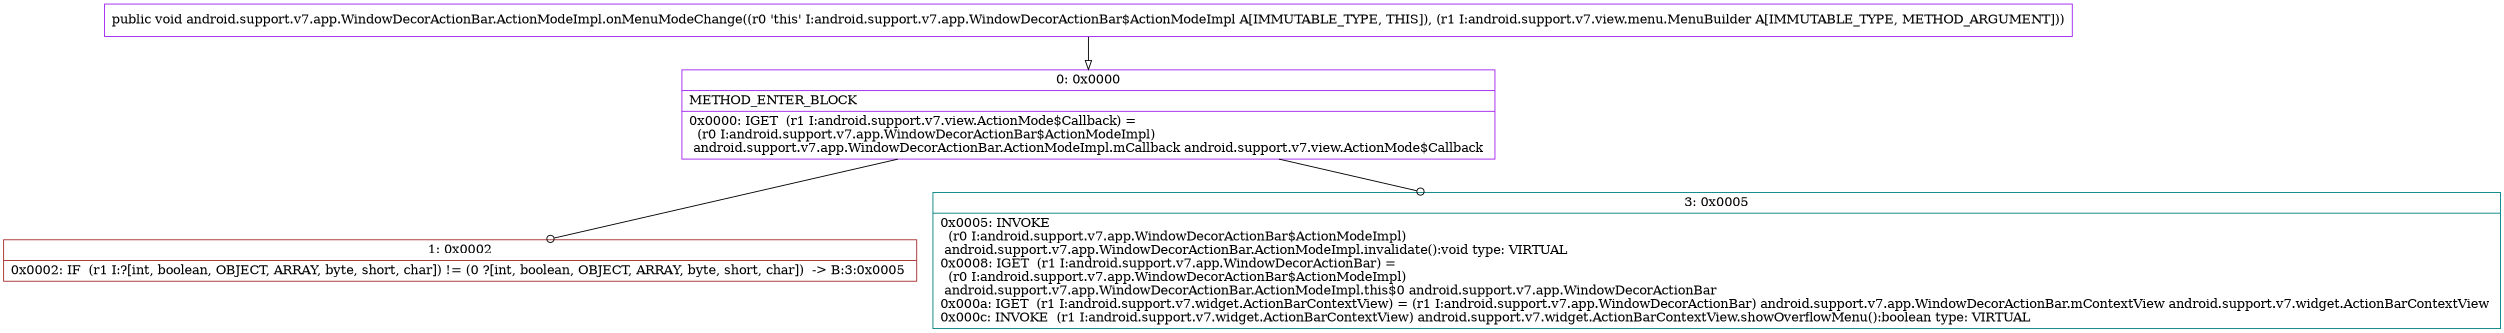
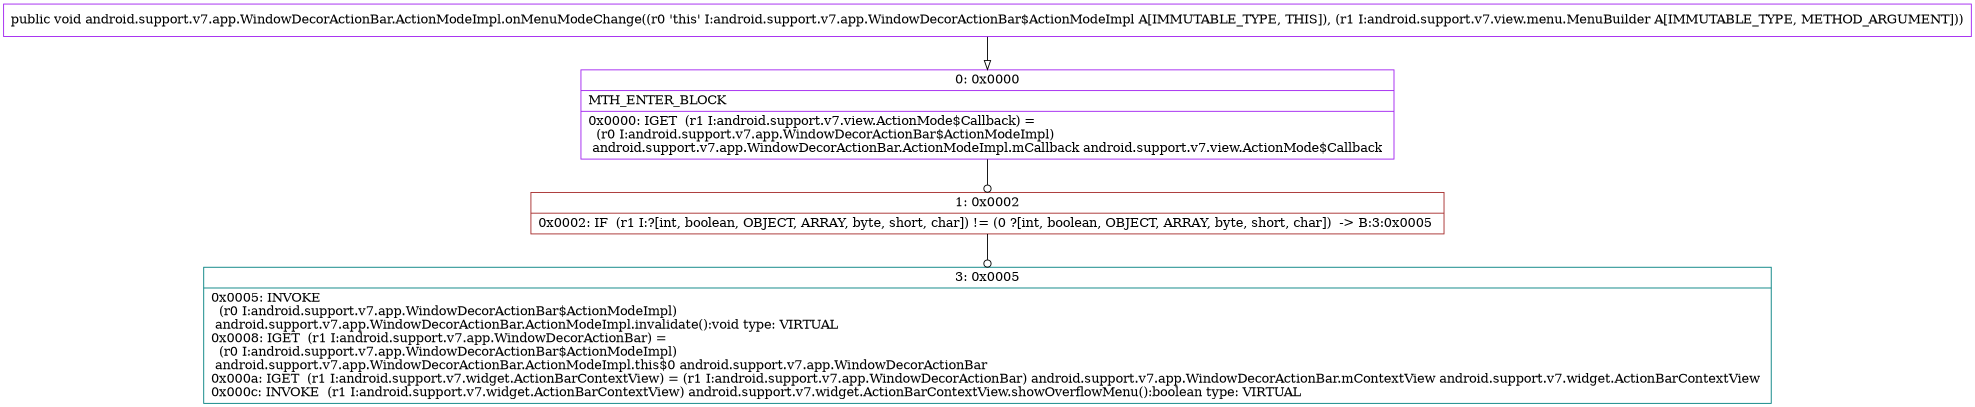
(773, 101) -> (658, 101)
(1348, 175) -> (987, 247)
